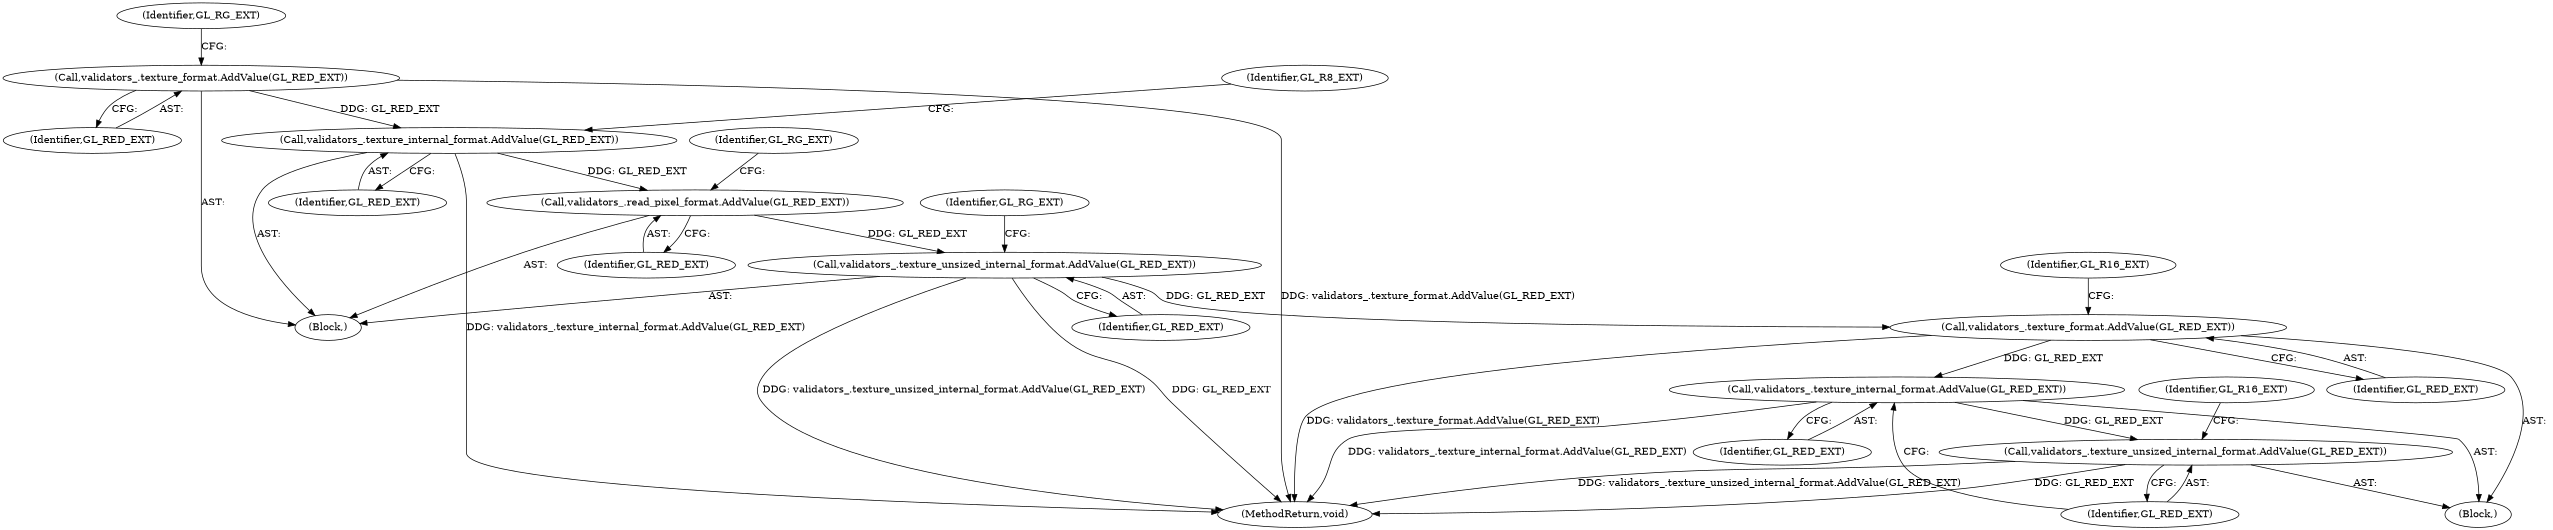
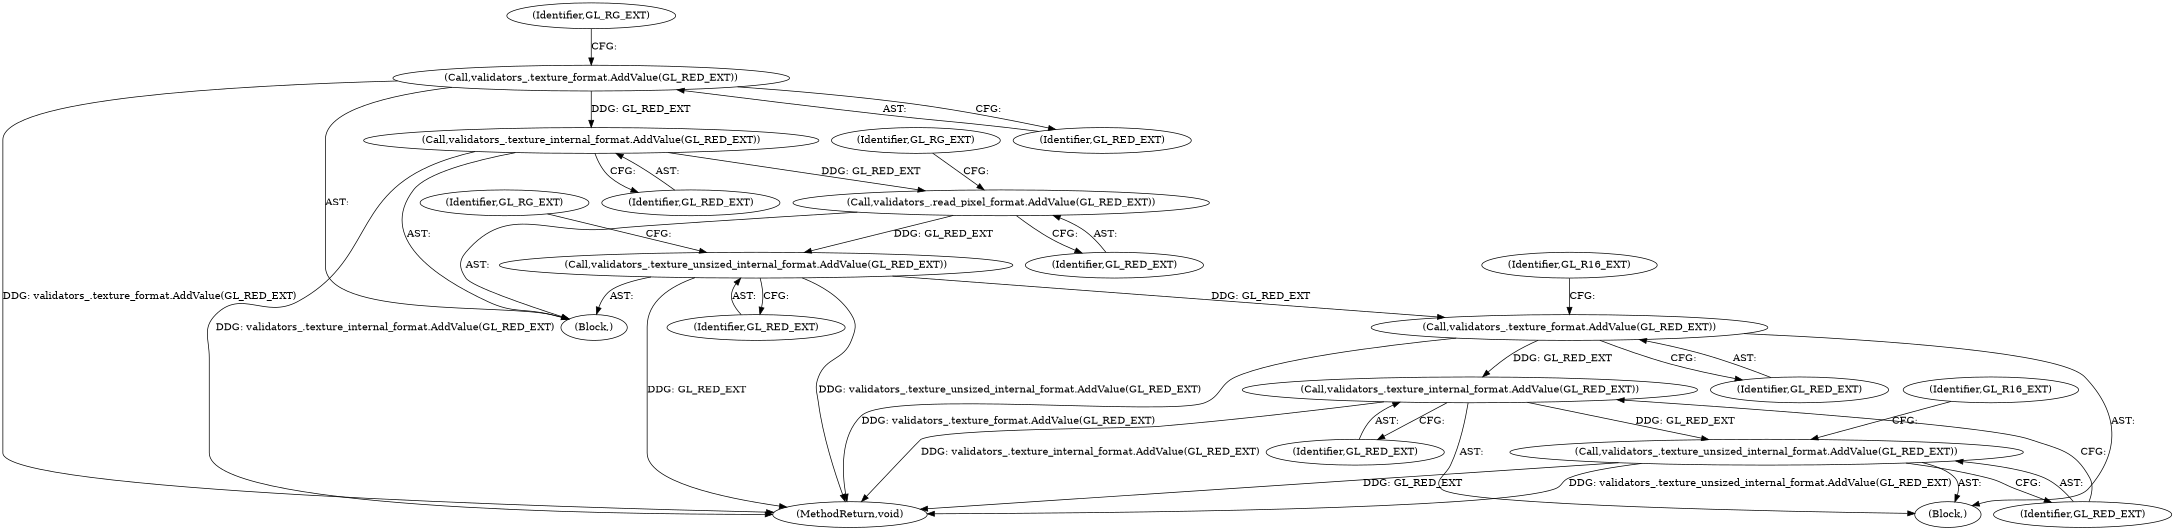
(1305, 78) -> none
